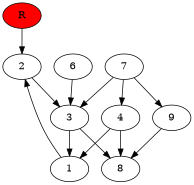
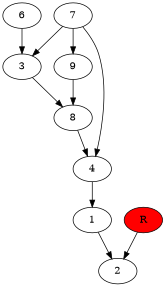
(43, 90) -> none
(70, 140) -> none
(121, 140) -> (81, 140)
